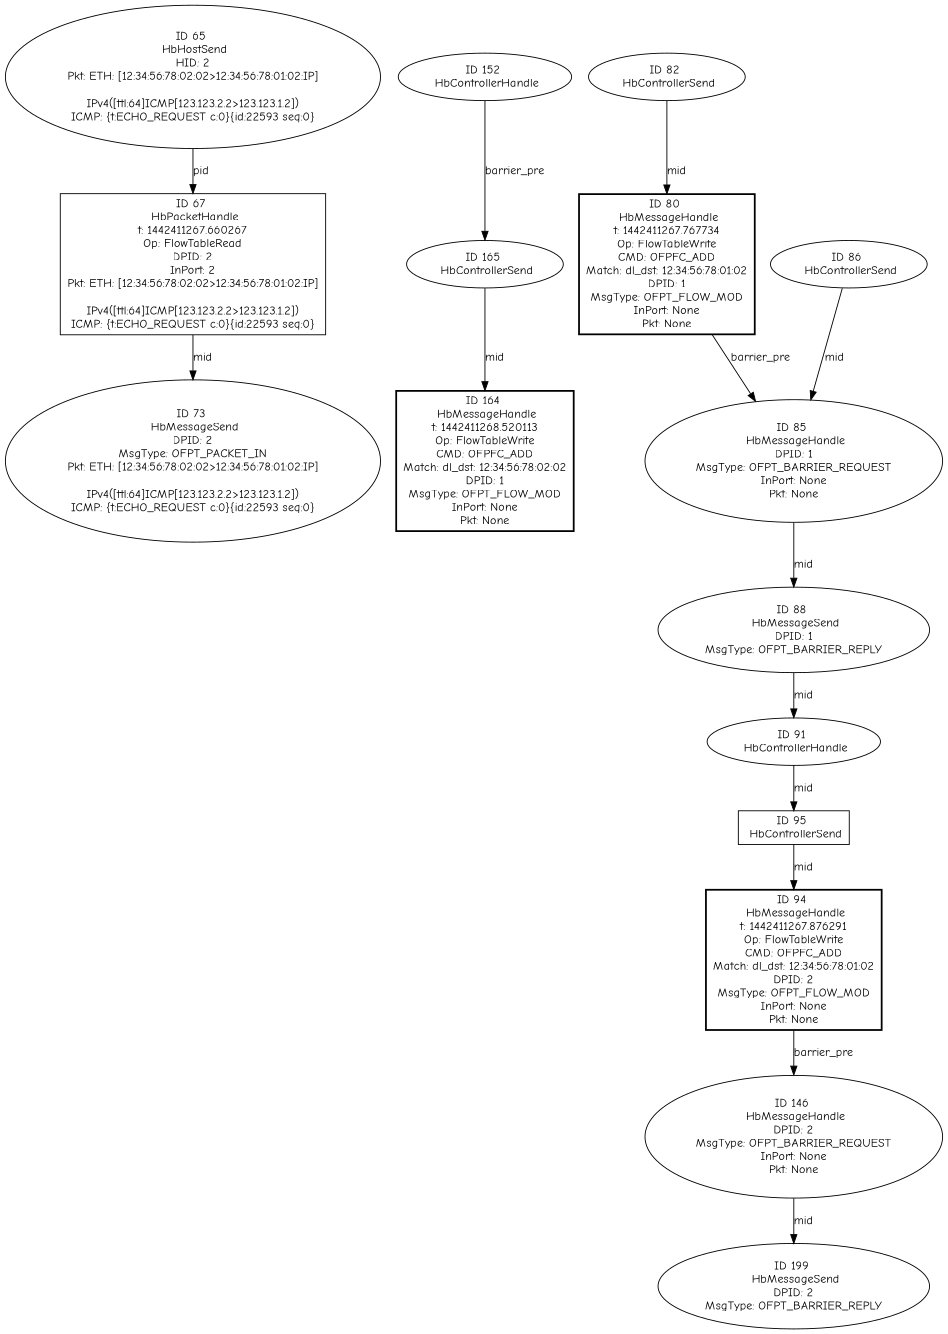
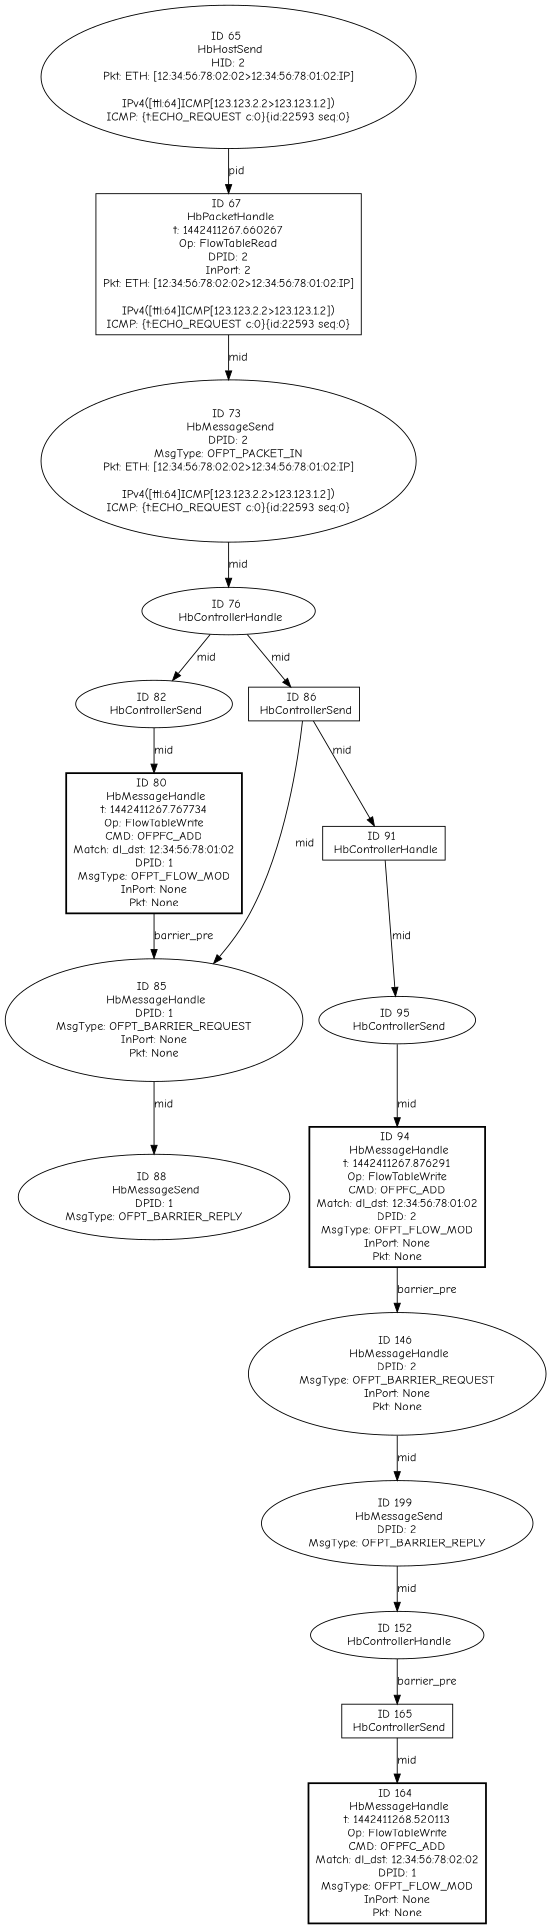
(485, 264) -> (397, 1721)
(849, 264) -> (304, 704)
none -> (229, 611)
(794, 691) -> (342, 770)
(794, 742) -> (384, 843)
(794, 828) -> (397, 1020)
none -> (397, 1584)
